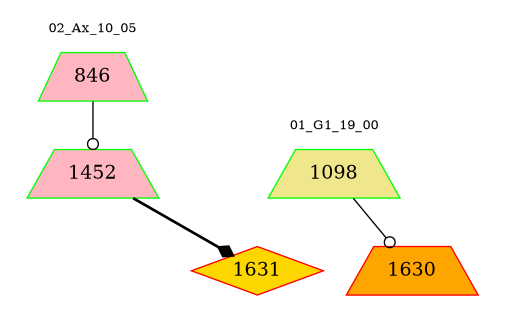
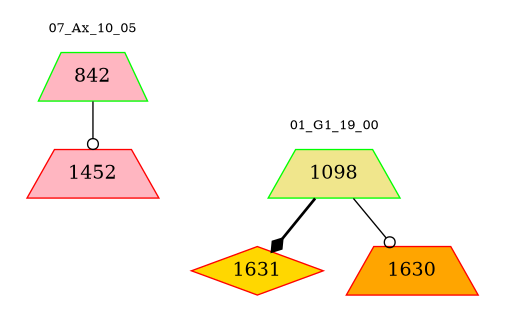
(93, 29) -> (93, 29)
(93, 77) -> (93, 77)
(93, 174) -> (93, 174)
(172, 220) -> (299, 219)
